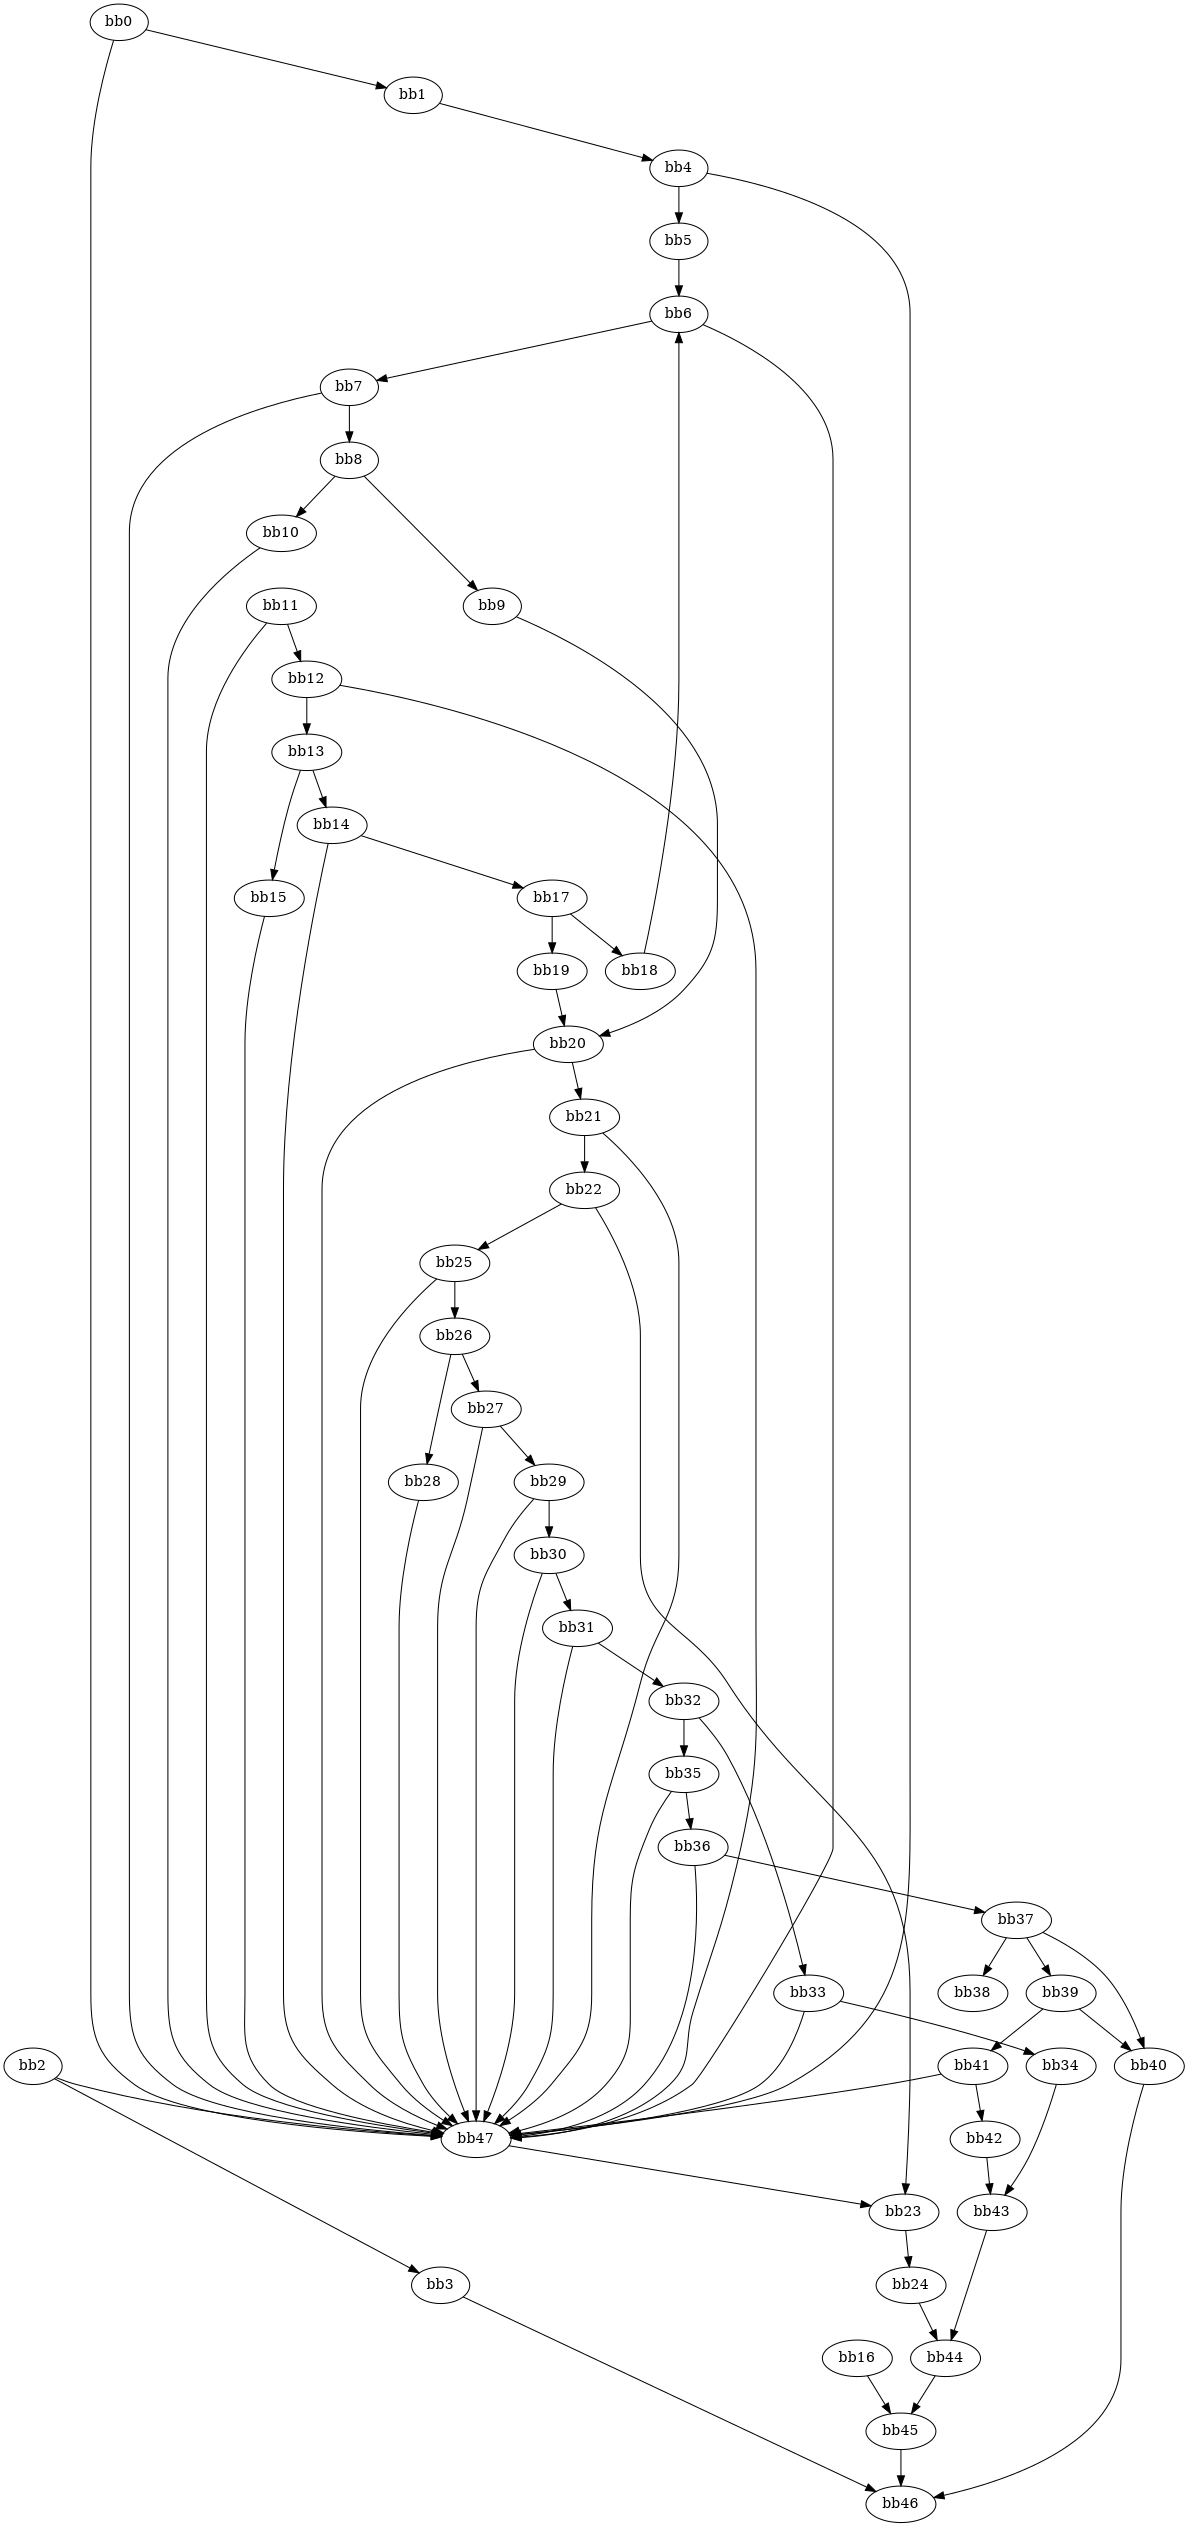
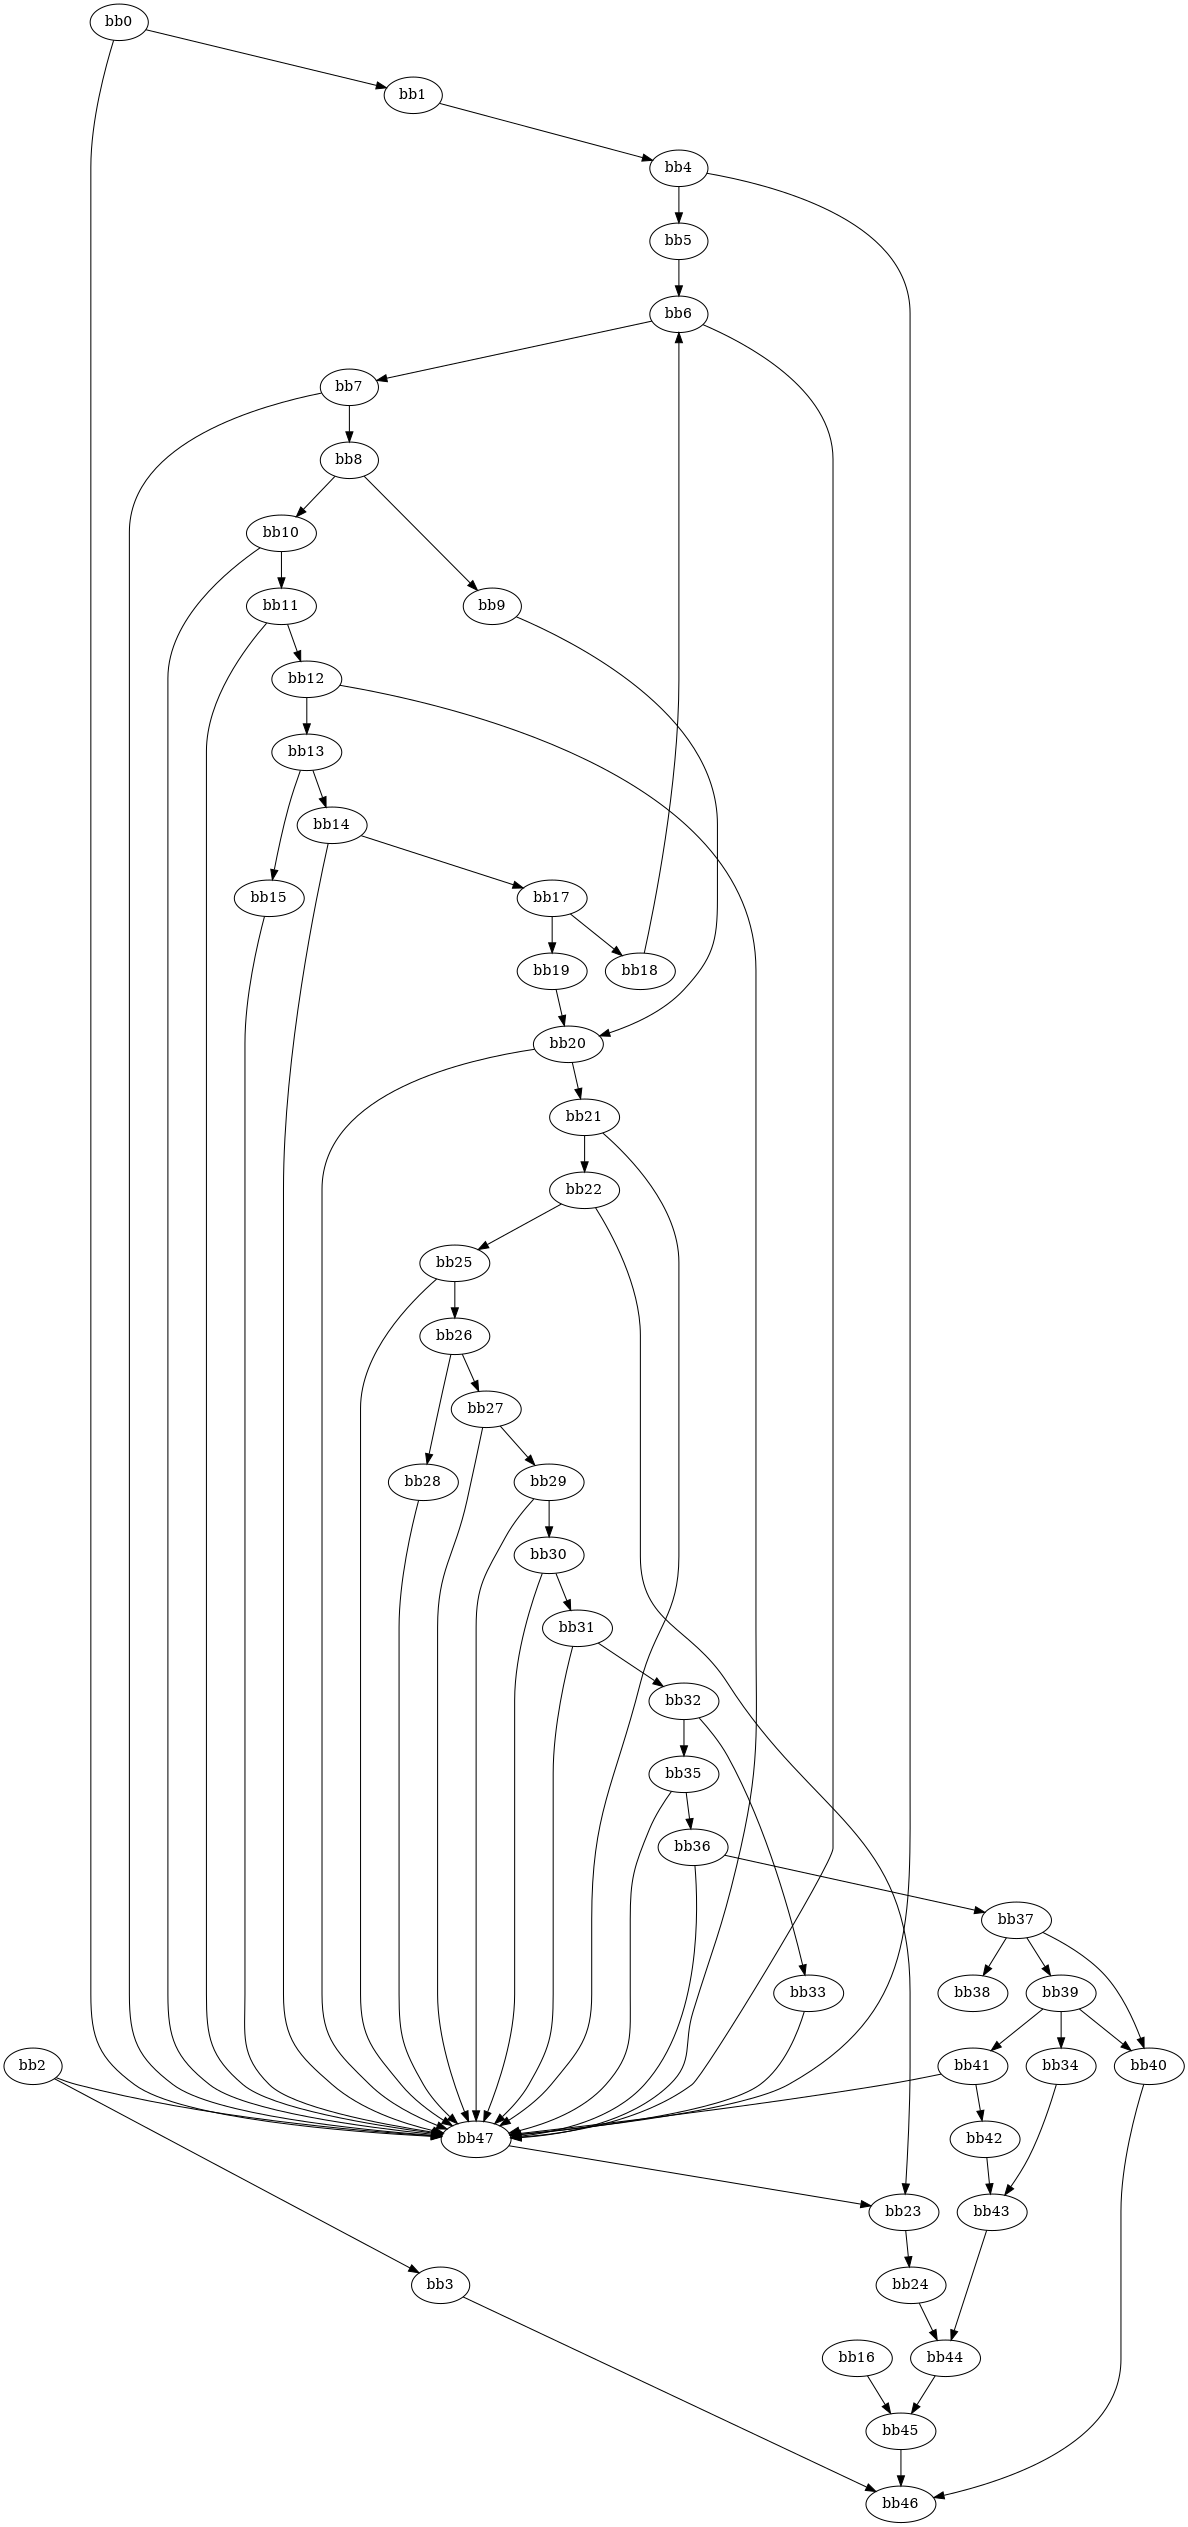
none -> (281, 565)
(933, 2024) -> (1061, 2025)
